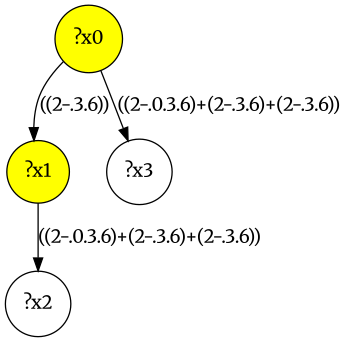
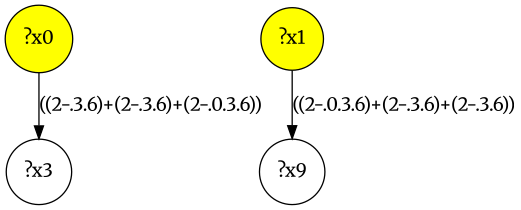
(41, 91) -> none
(229, 106) -> (151, 106)
(38, 304) -> (292, 172)
